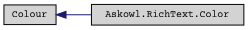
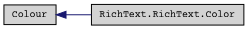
(168, 15) -> (168, 15)
